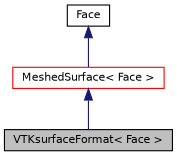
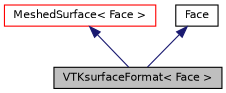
(88, 53) -> (163, 51)
